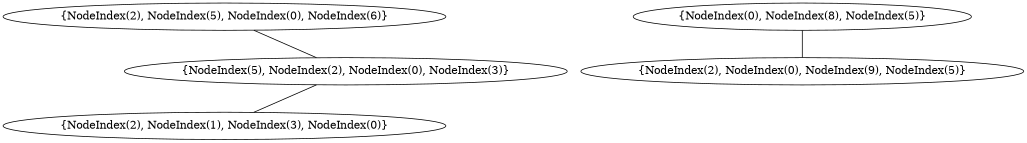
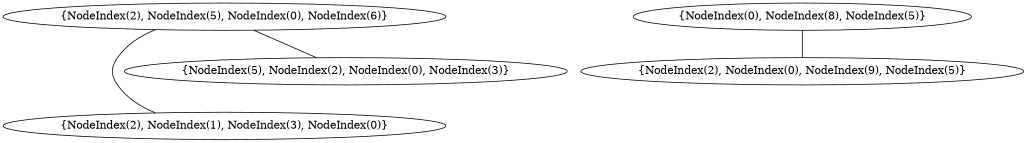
(285, 99) -> (112, 71)
